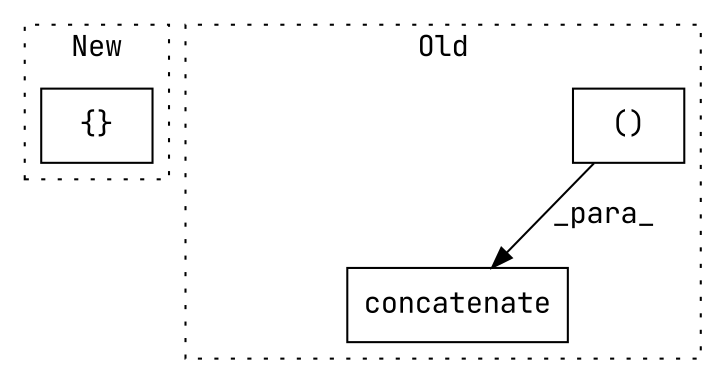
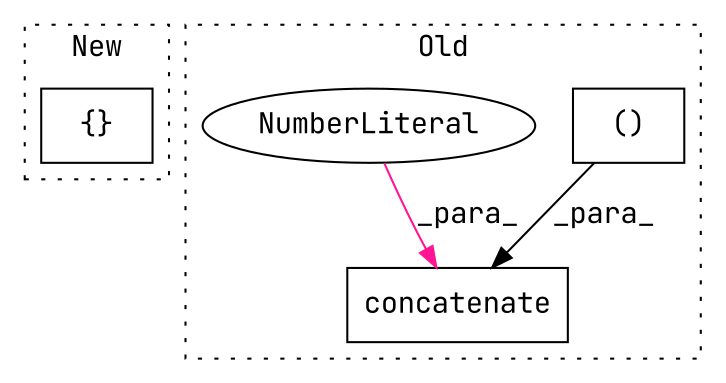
none -> (369, 126)
